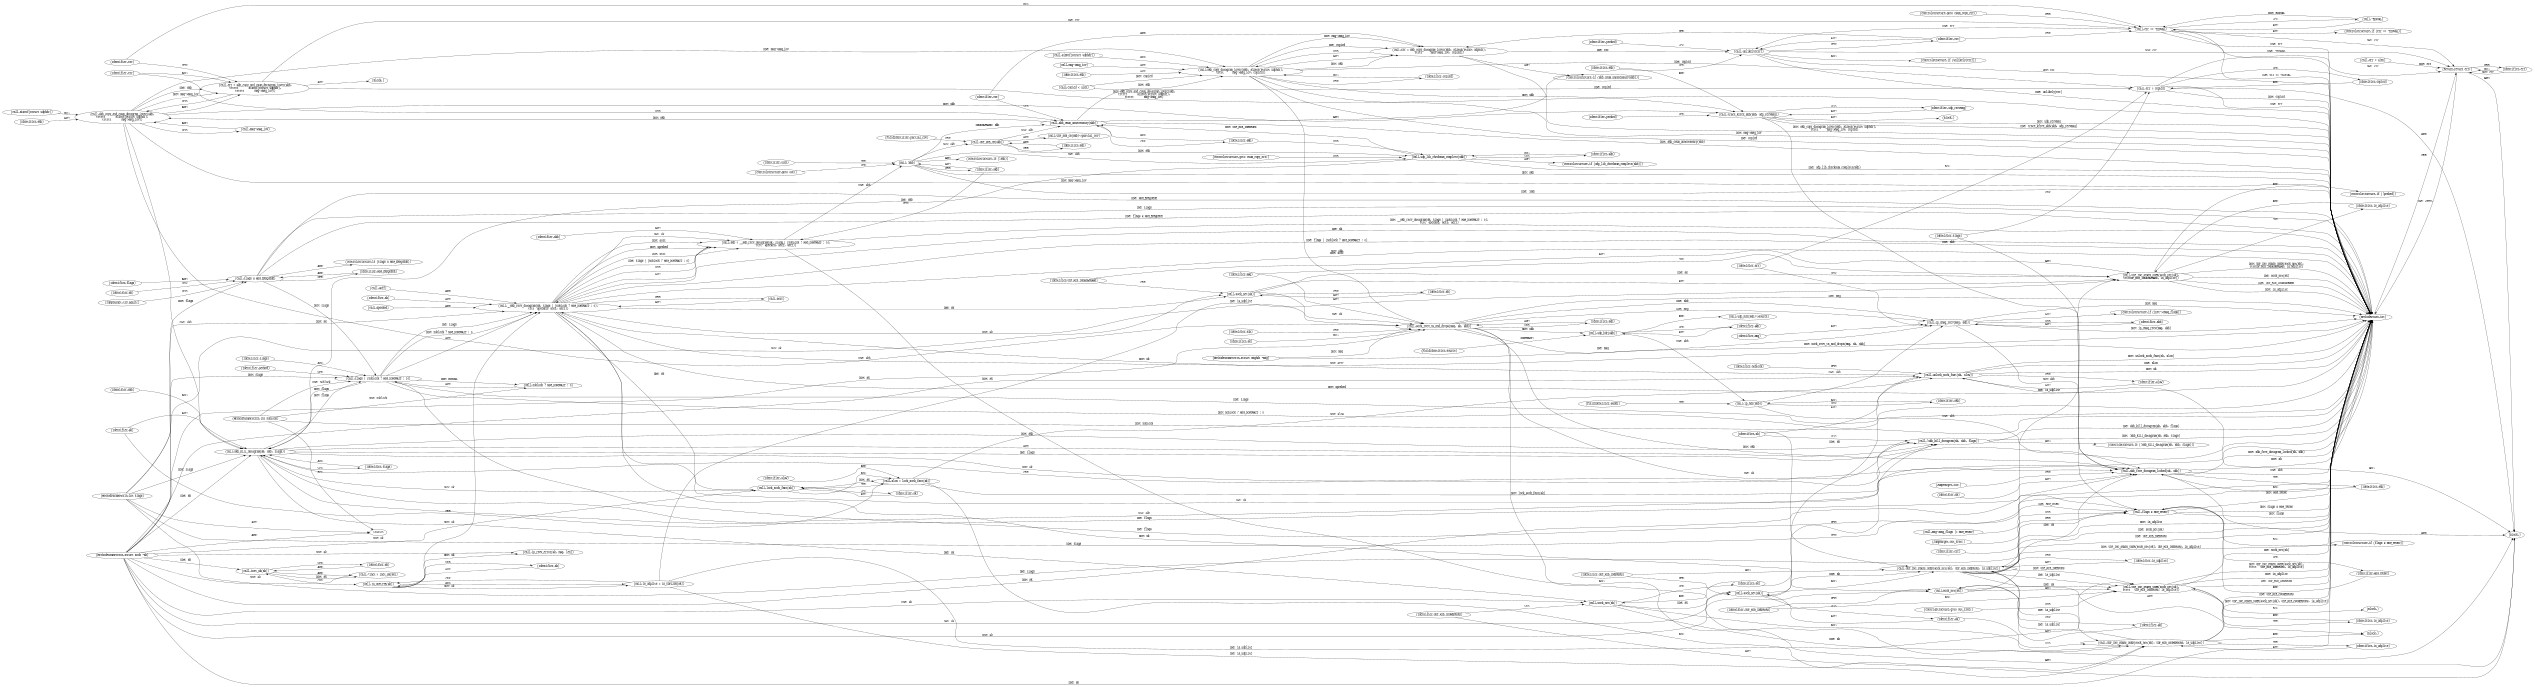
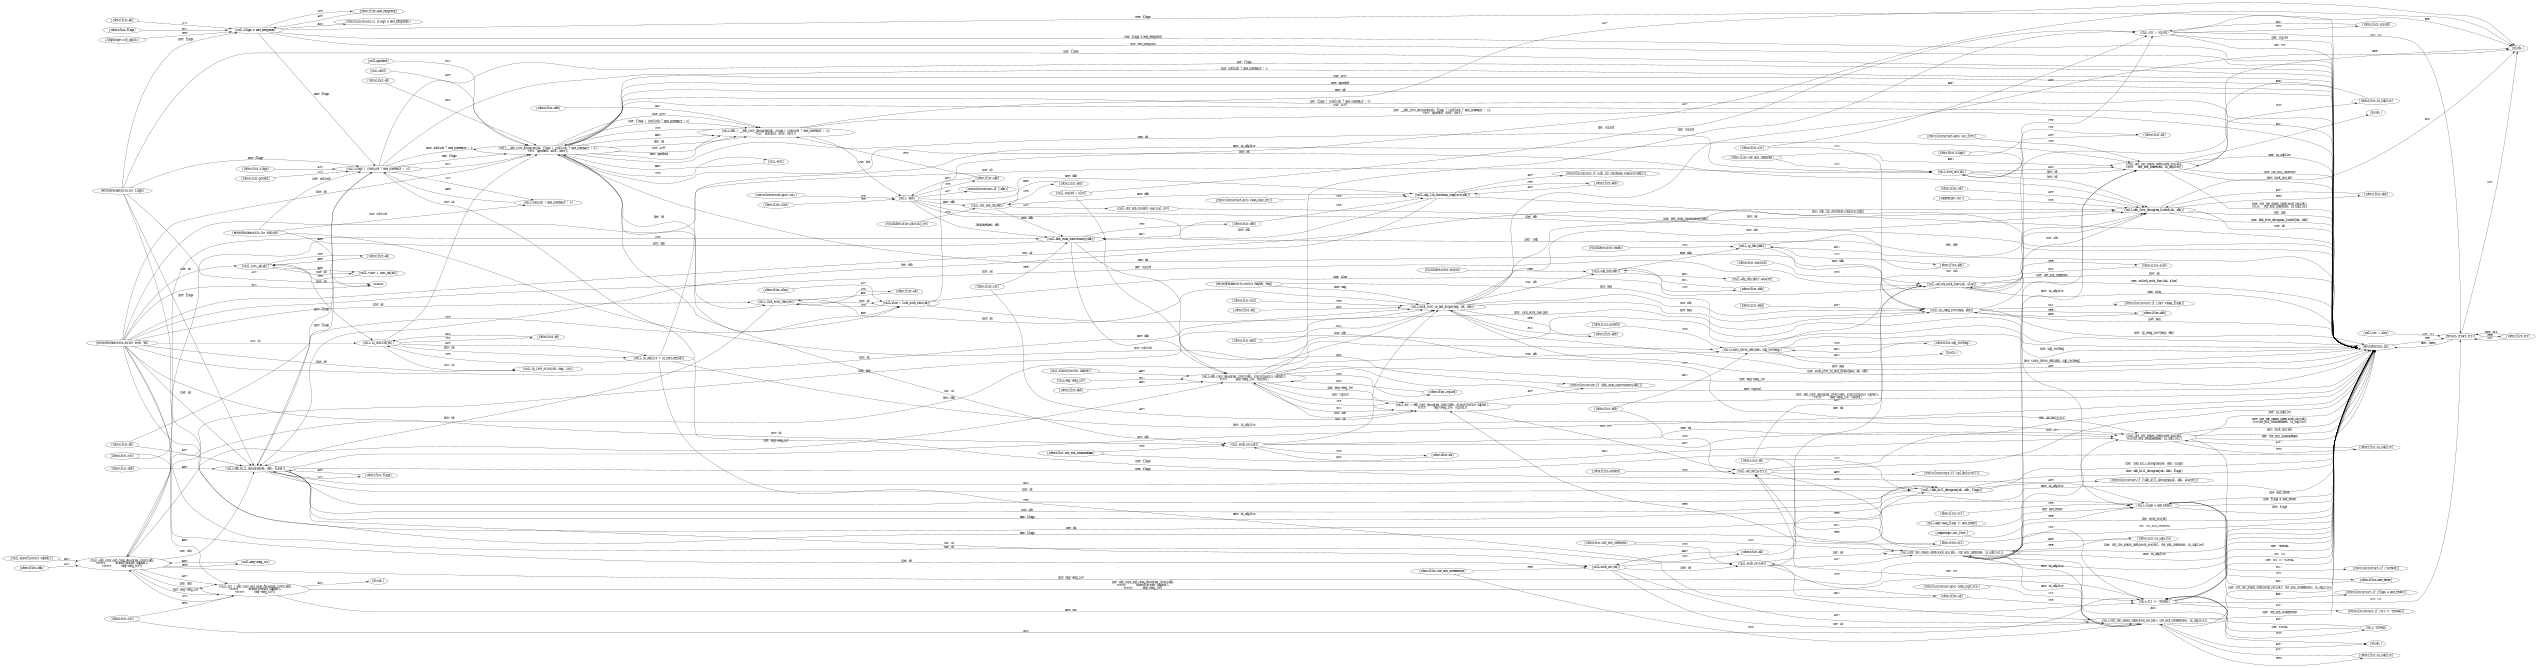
(2110, 52) -> none
(1241, 127) -> (1244, 230)
(1758, 147) -> (1810, 229)
none -> (320, 296)
(1528, 338) -> (1531, 270)
(449, 379) -> (449, 178)
(2151, 445) -> (2154, 481)
